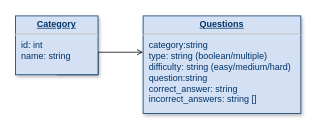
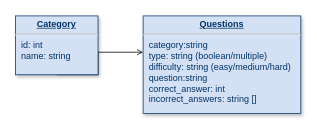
(227, 54) -> (227, 54)
